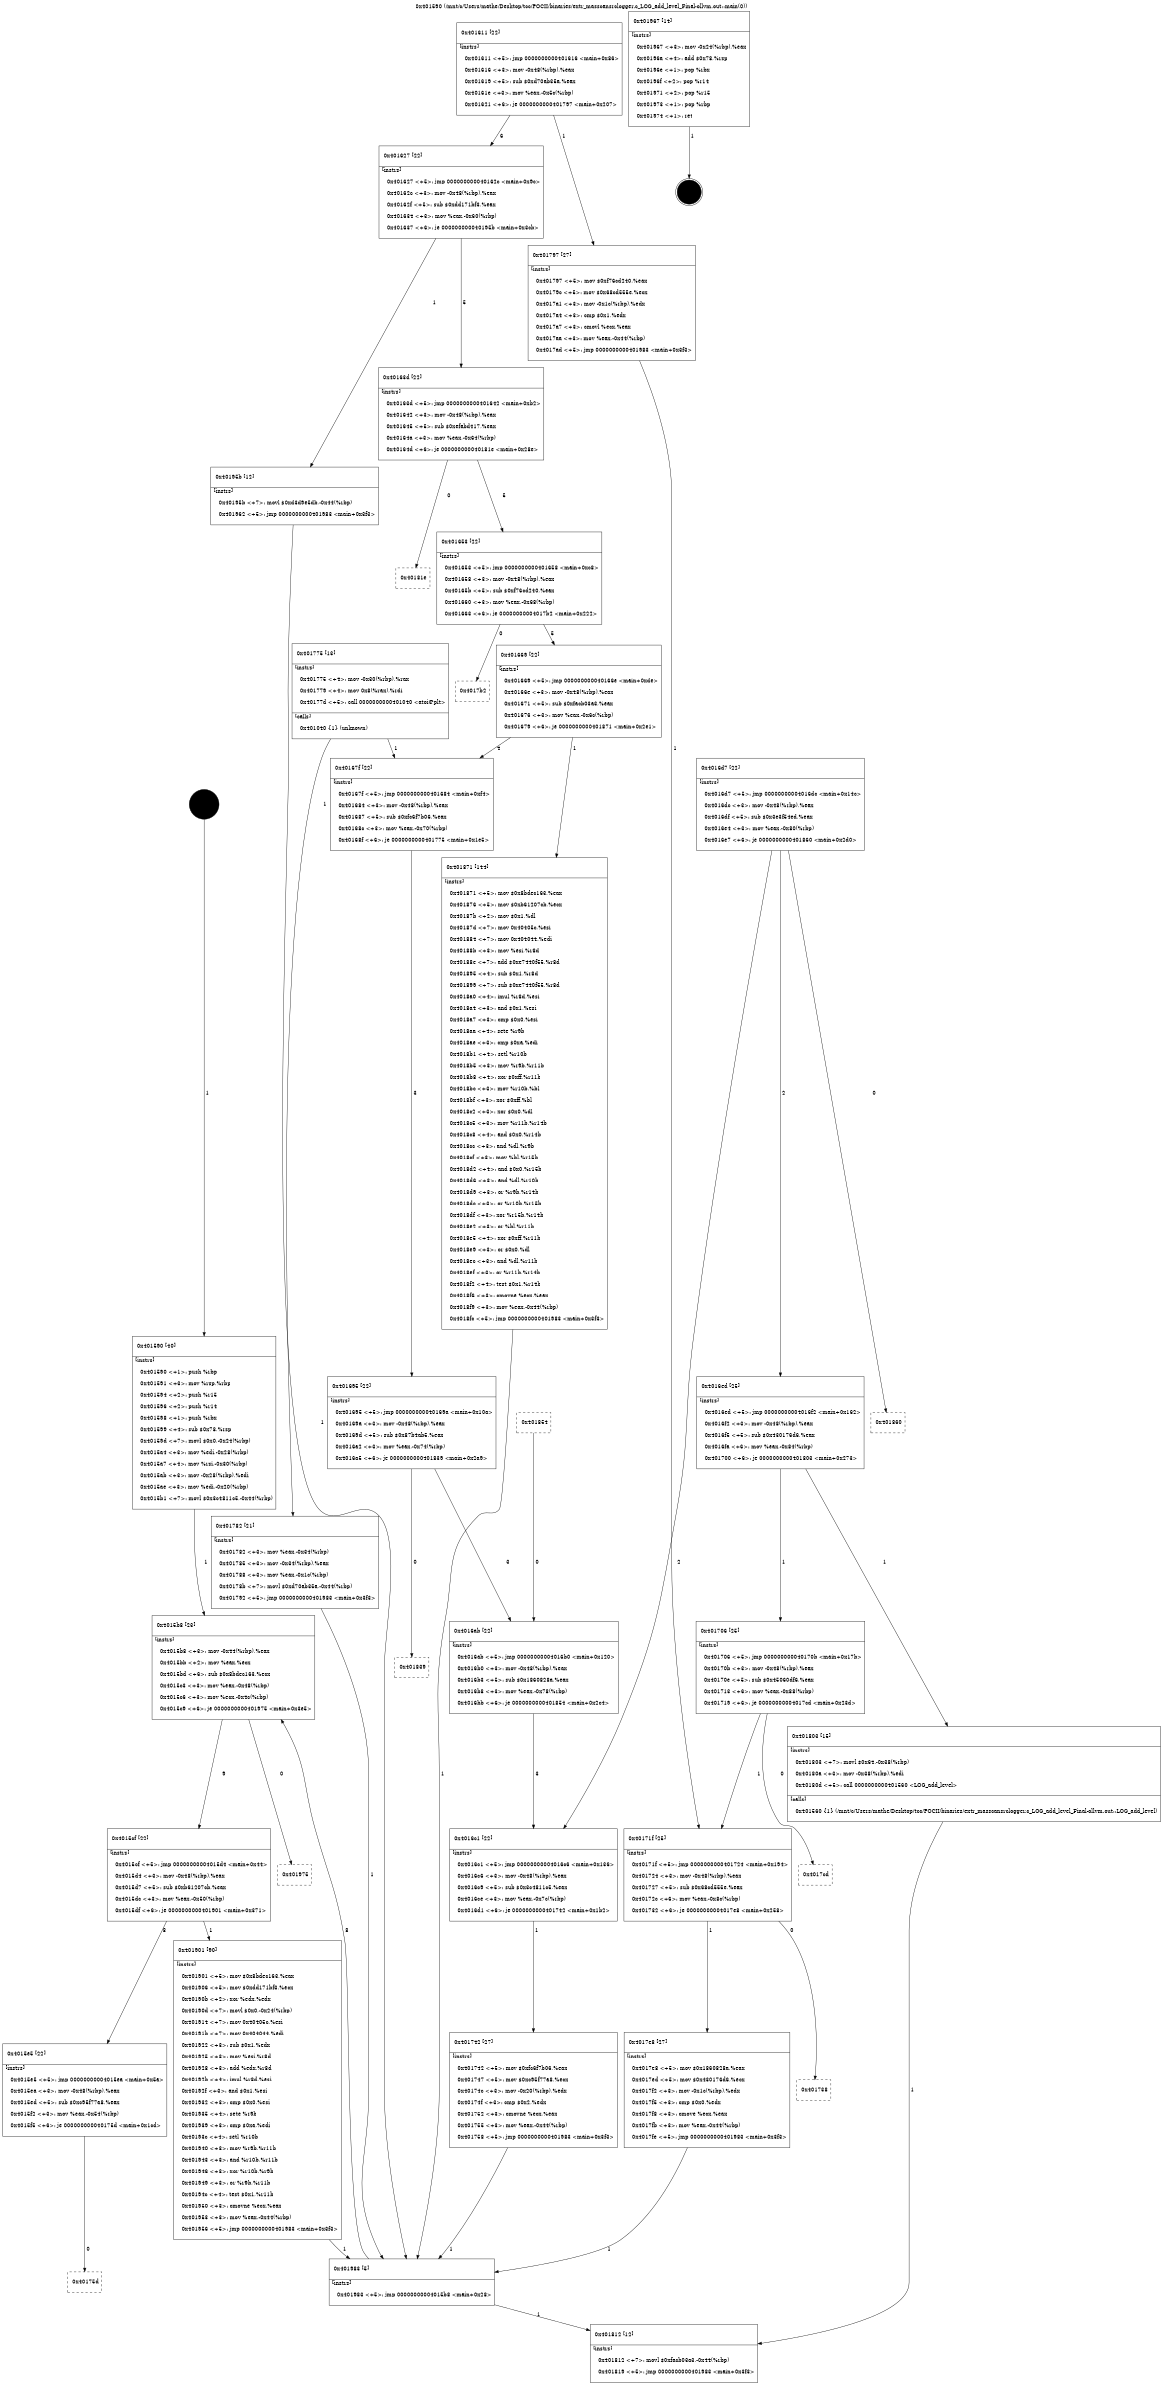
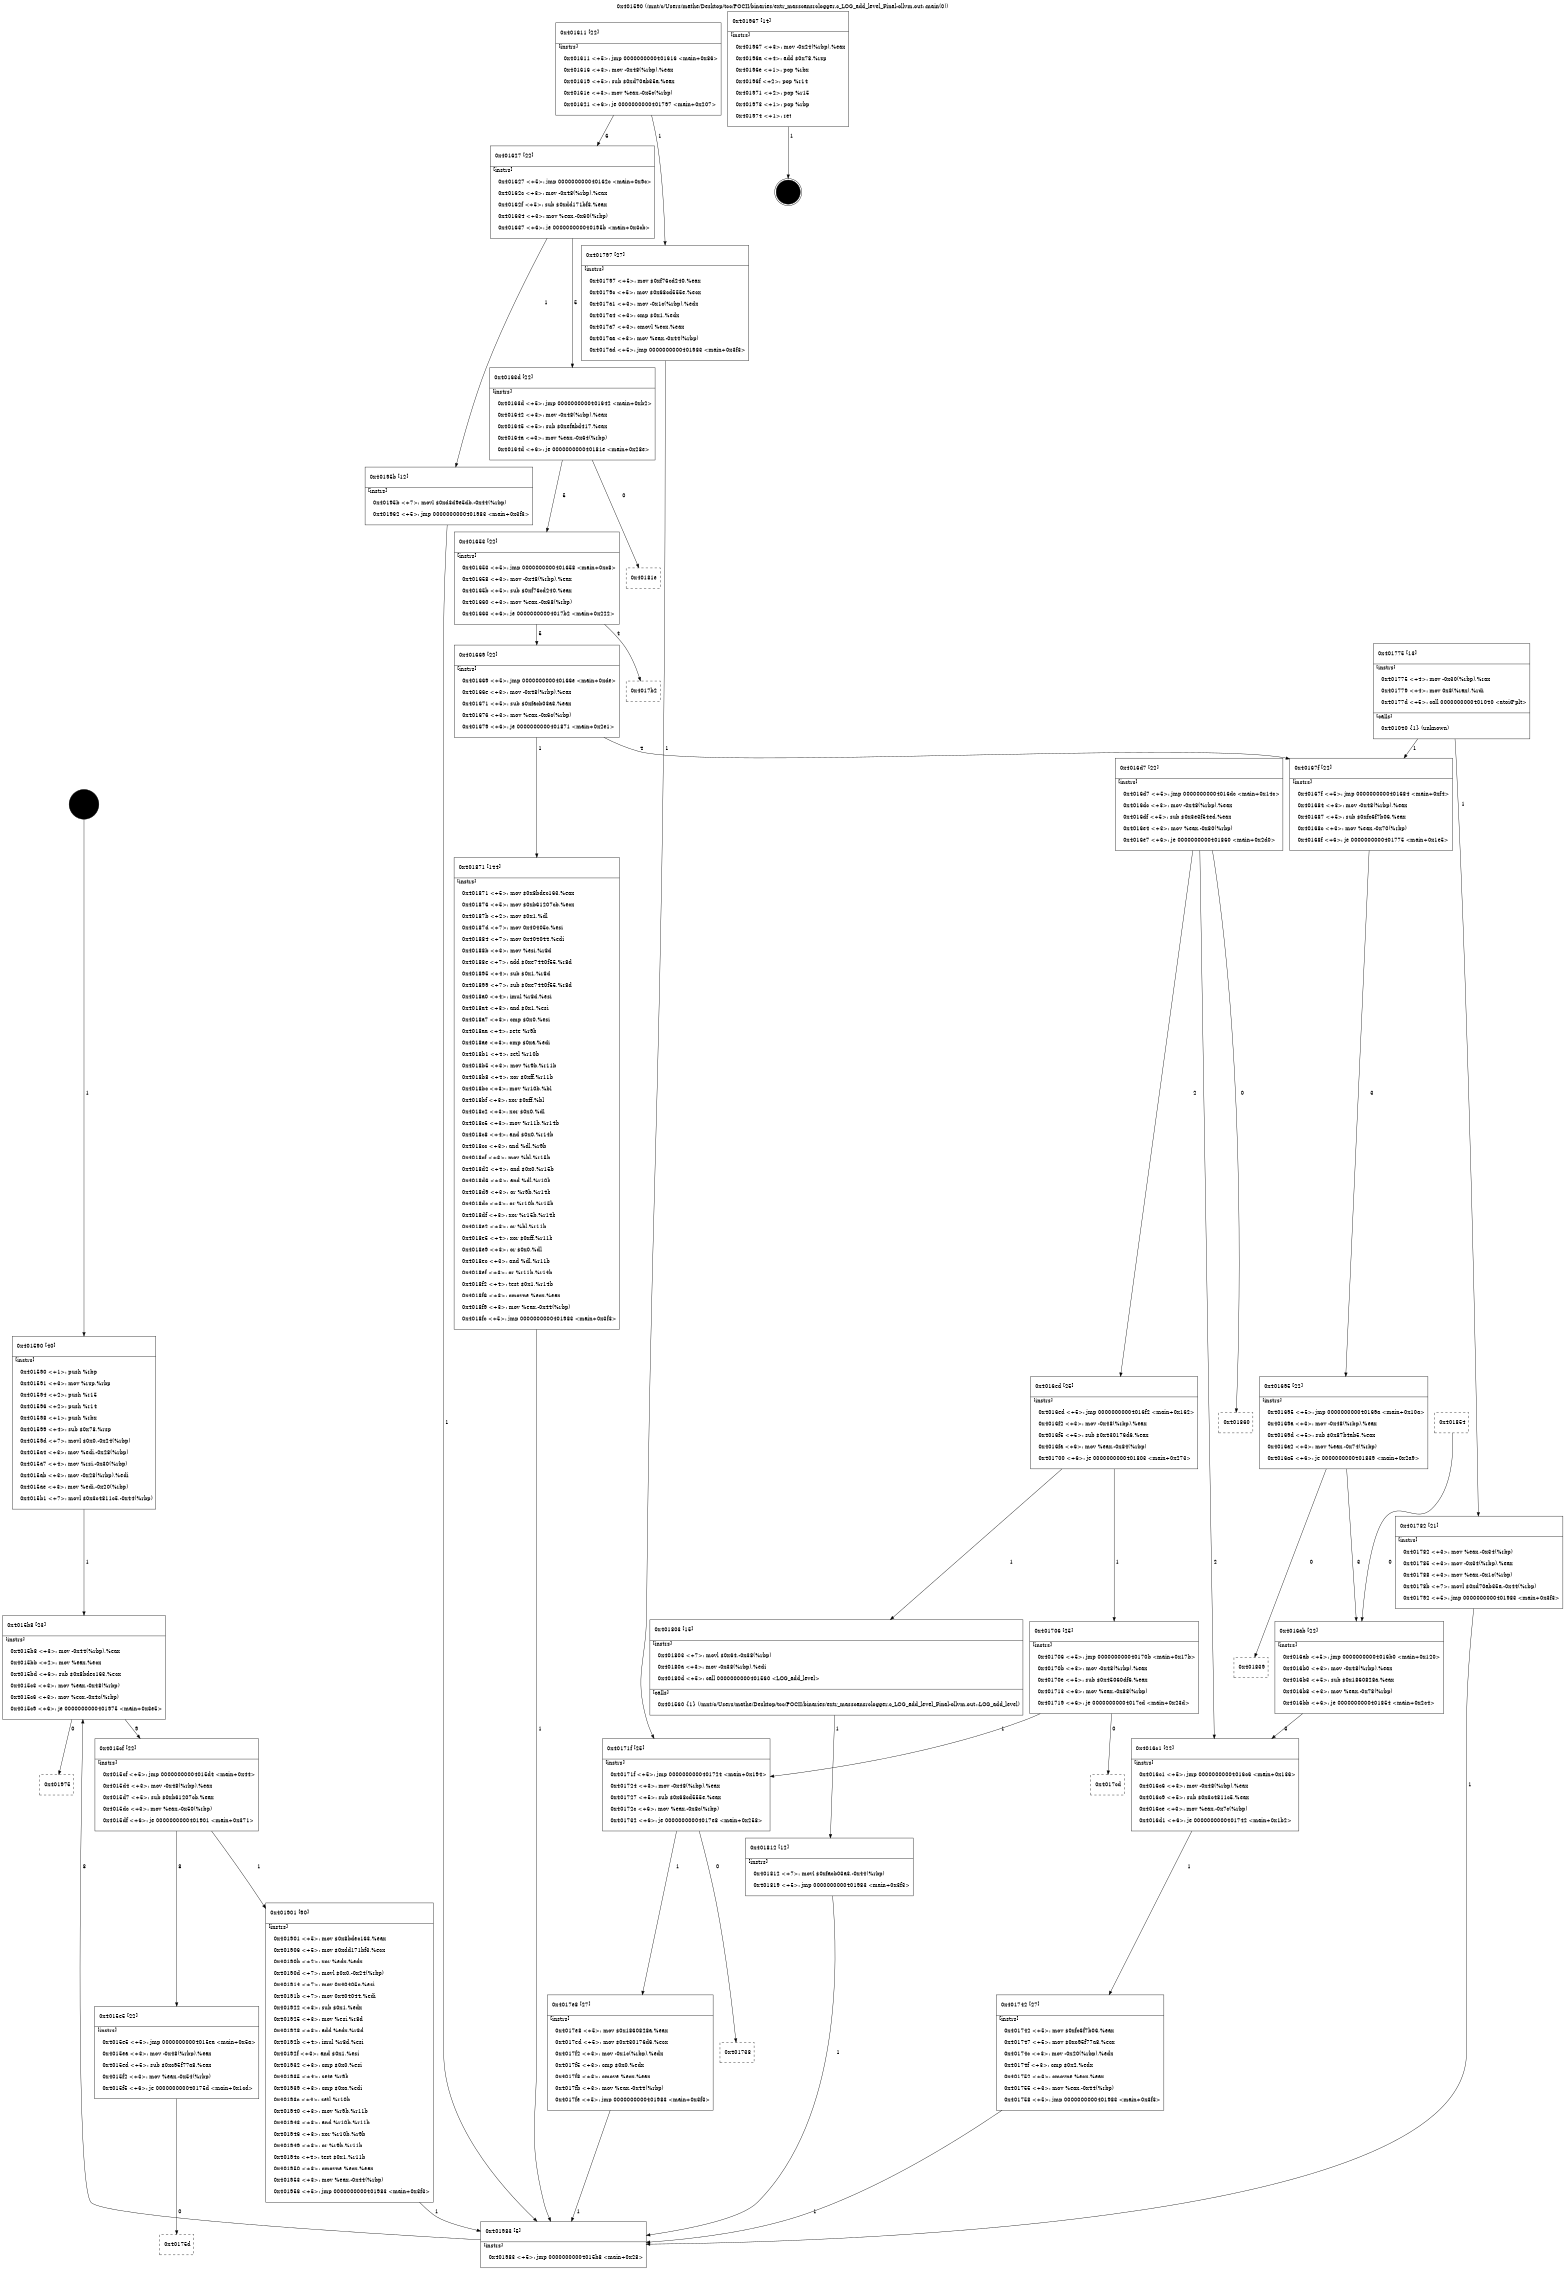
(500, 634) -> (618, 634)
(541, 2317) -> (811, 2112)
